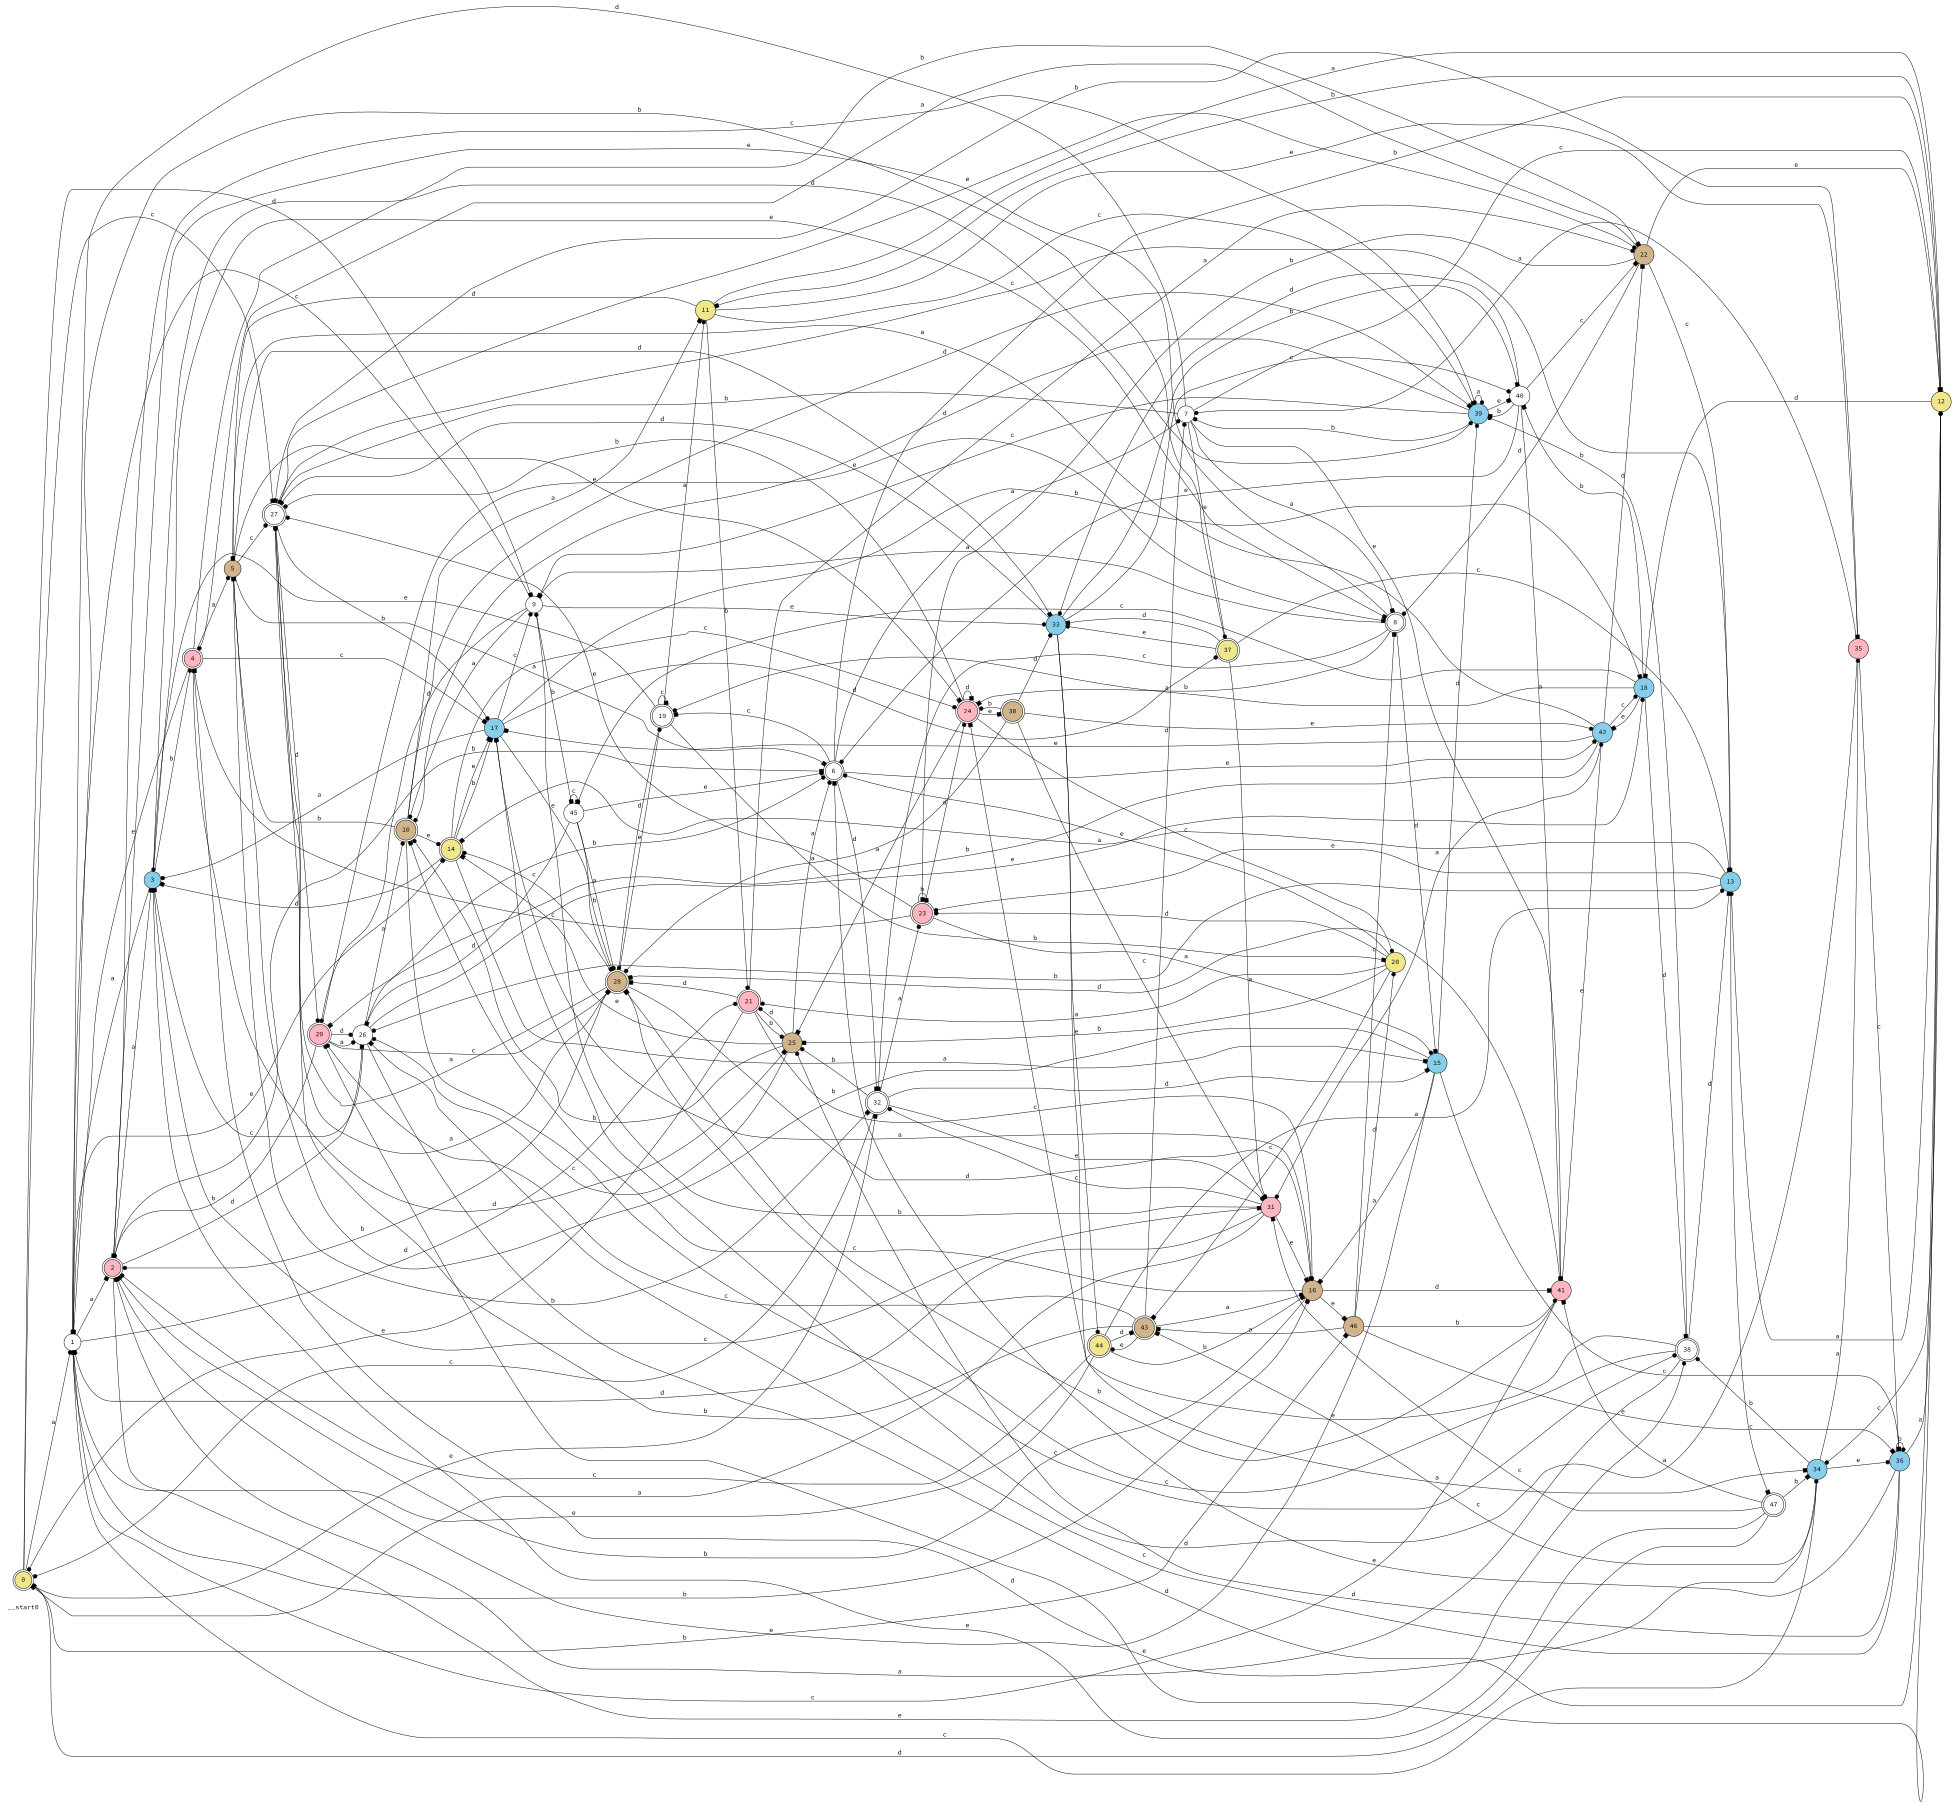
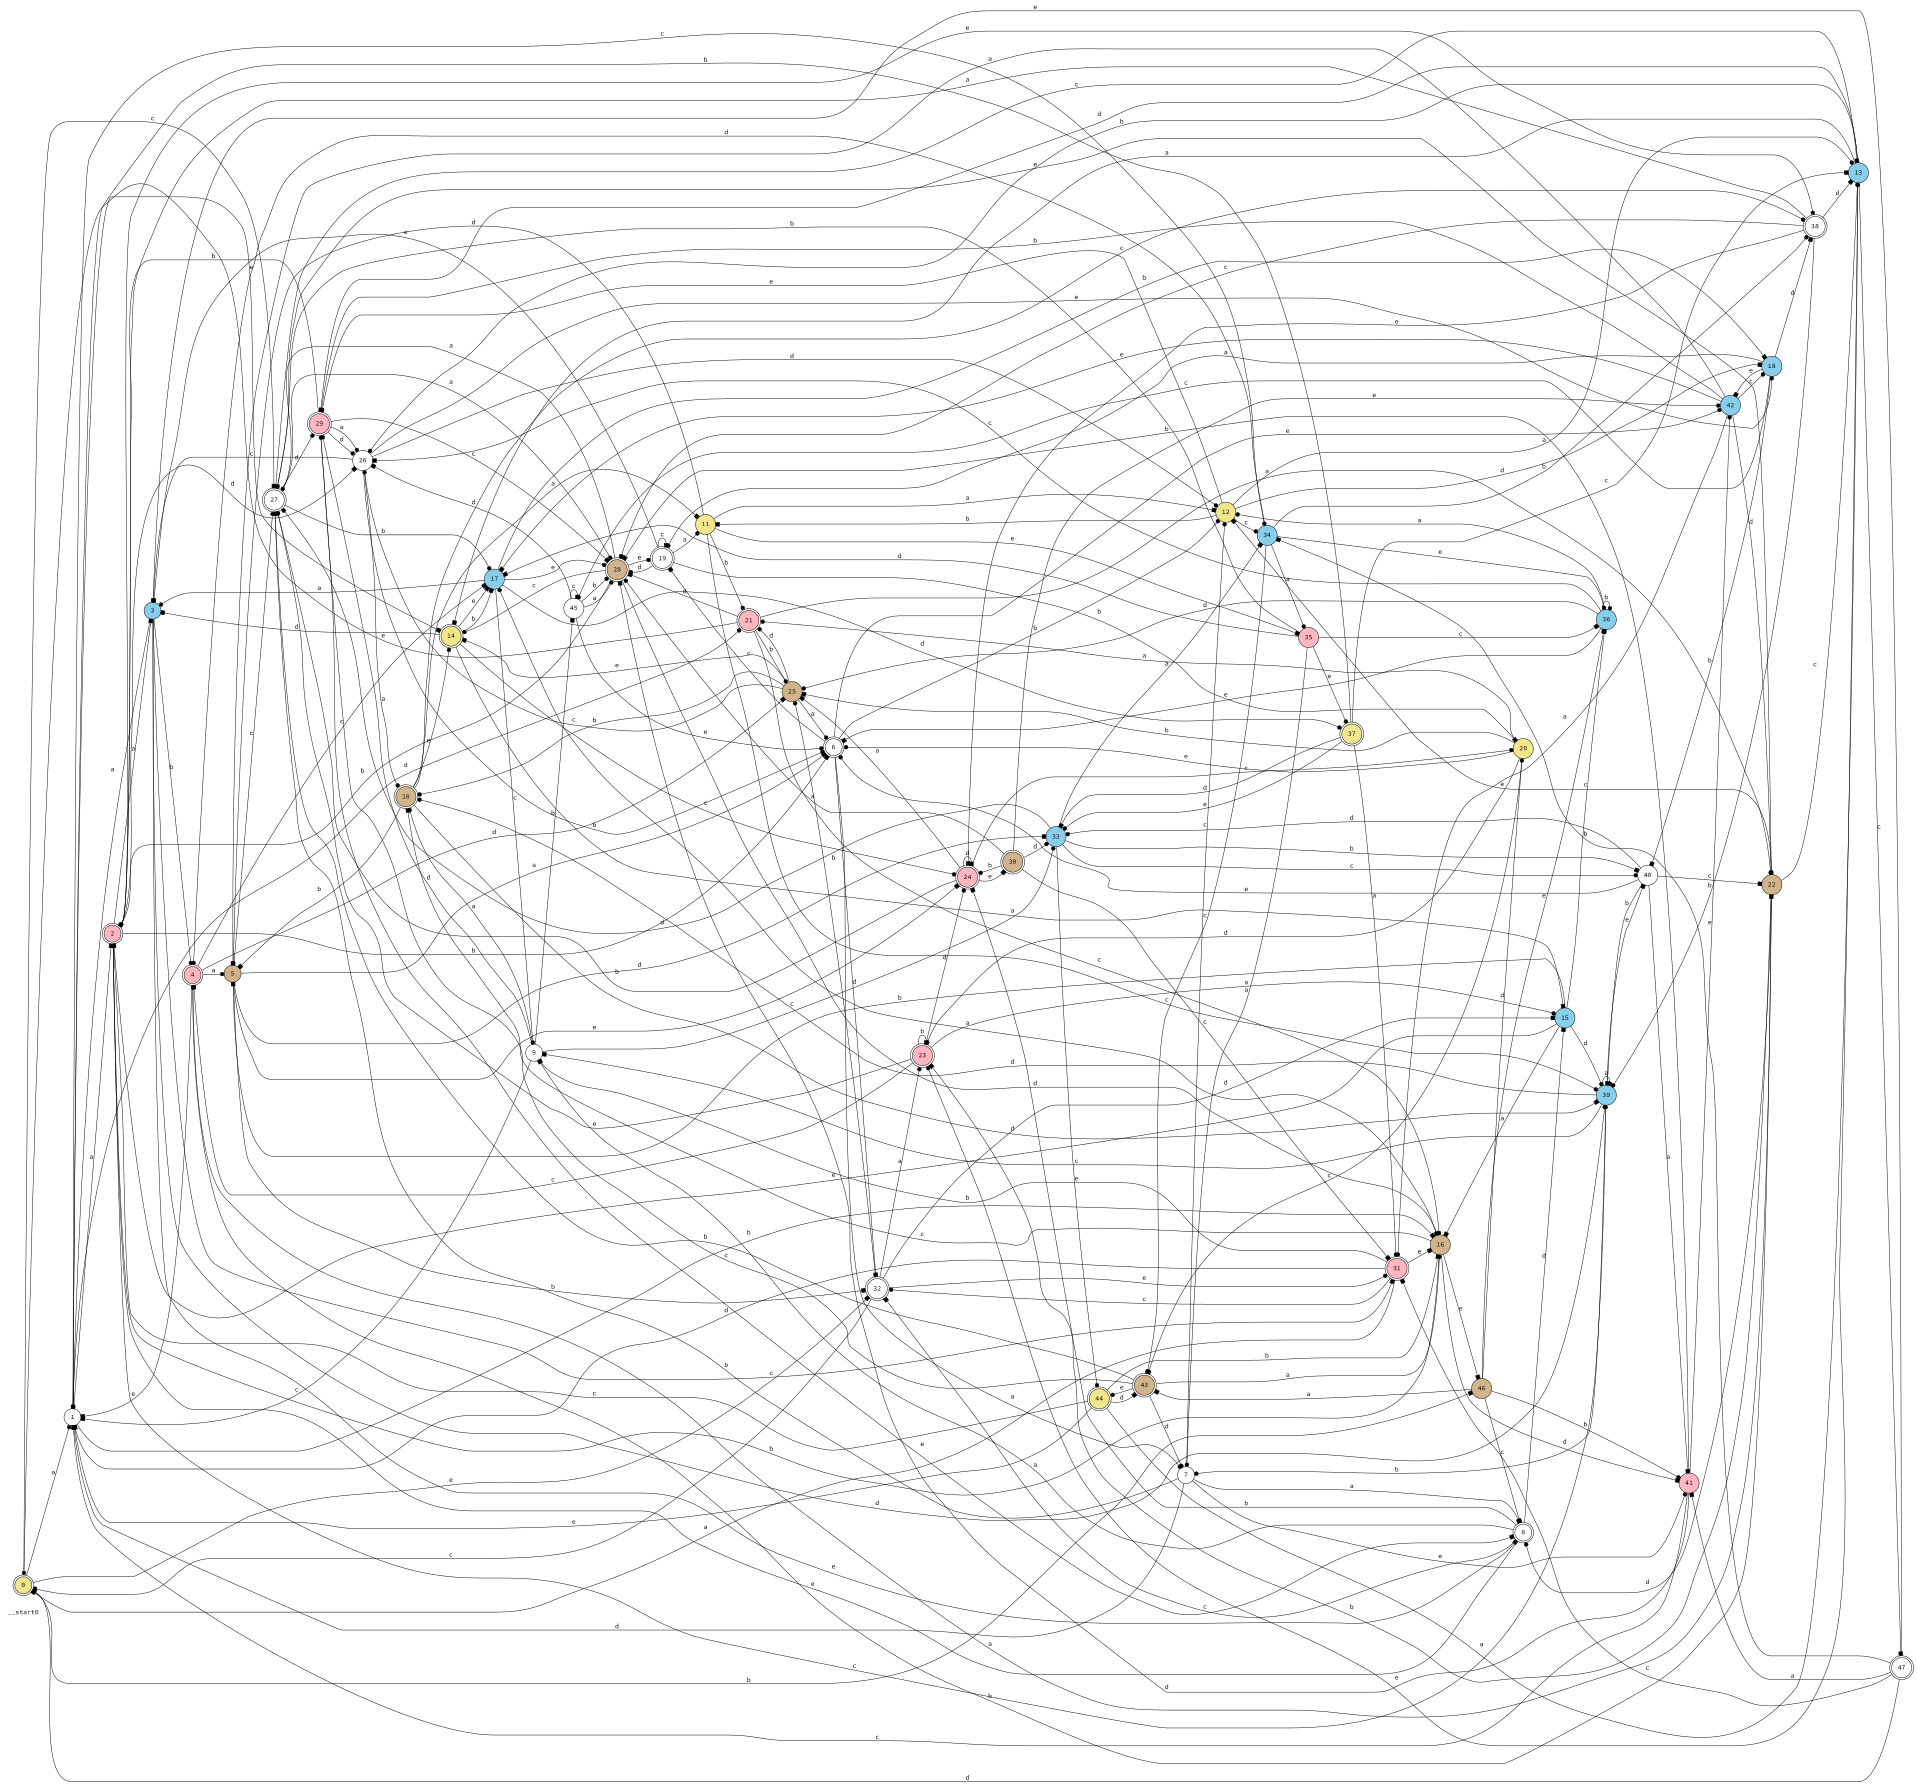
none -> (1059, 137)
(1206, 529) -> (1328, 681)
(43, 543) -> none
(792, 607) -> (792, 1004)
(1271, 1207) -> (1397, 1268)
